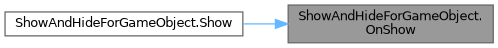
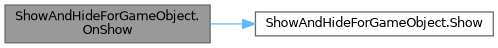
(259, 24) -> (226, 24)
